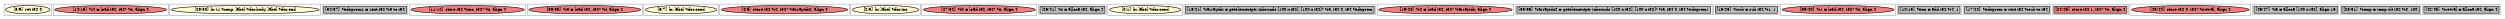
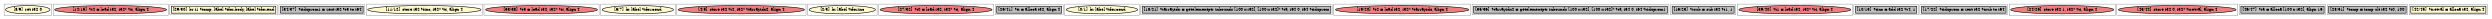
(245, 10) -> (224, 10)
(468, 10) -> (424, 10)
(2090, 10) -> (2062, 10)
(2461, 10) -> (2448, 10)
